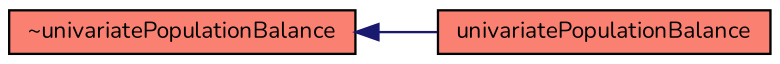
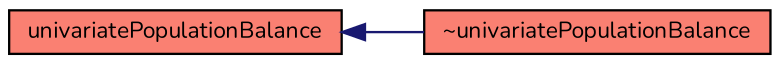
(408, 32) -> (395, 32)
